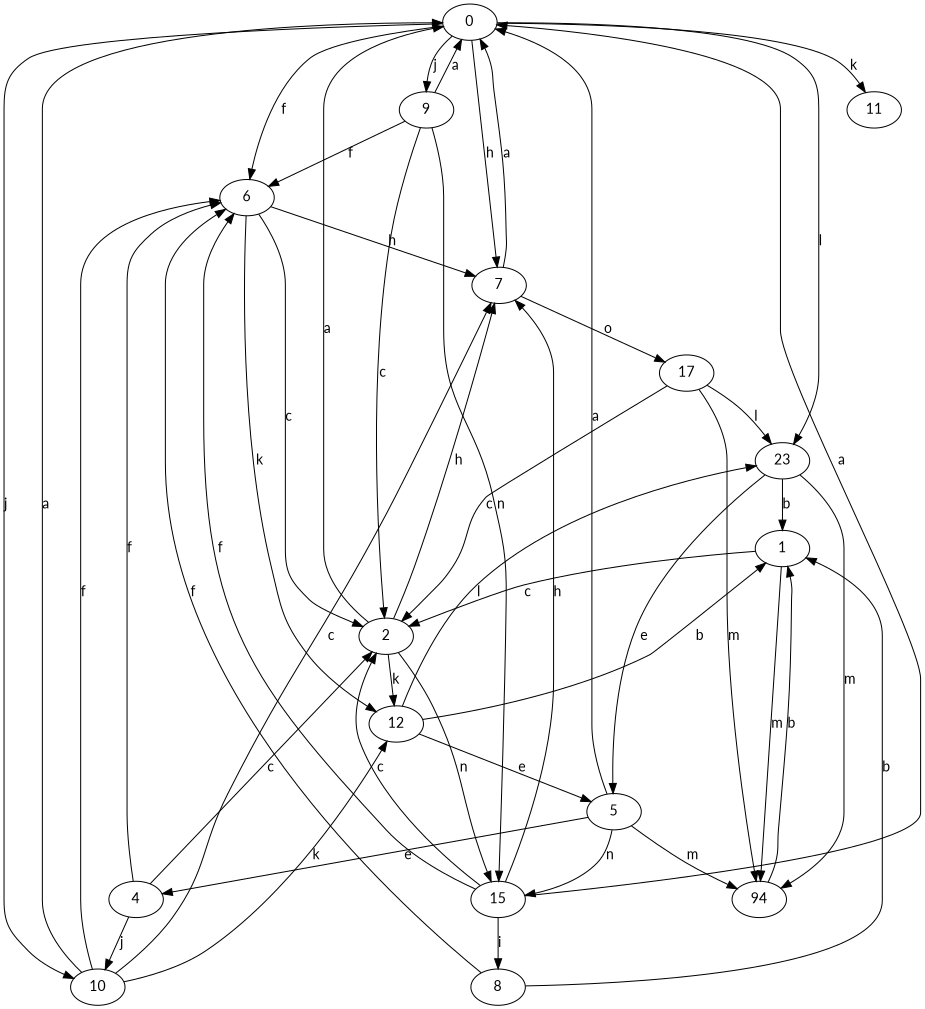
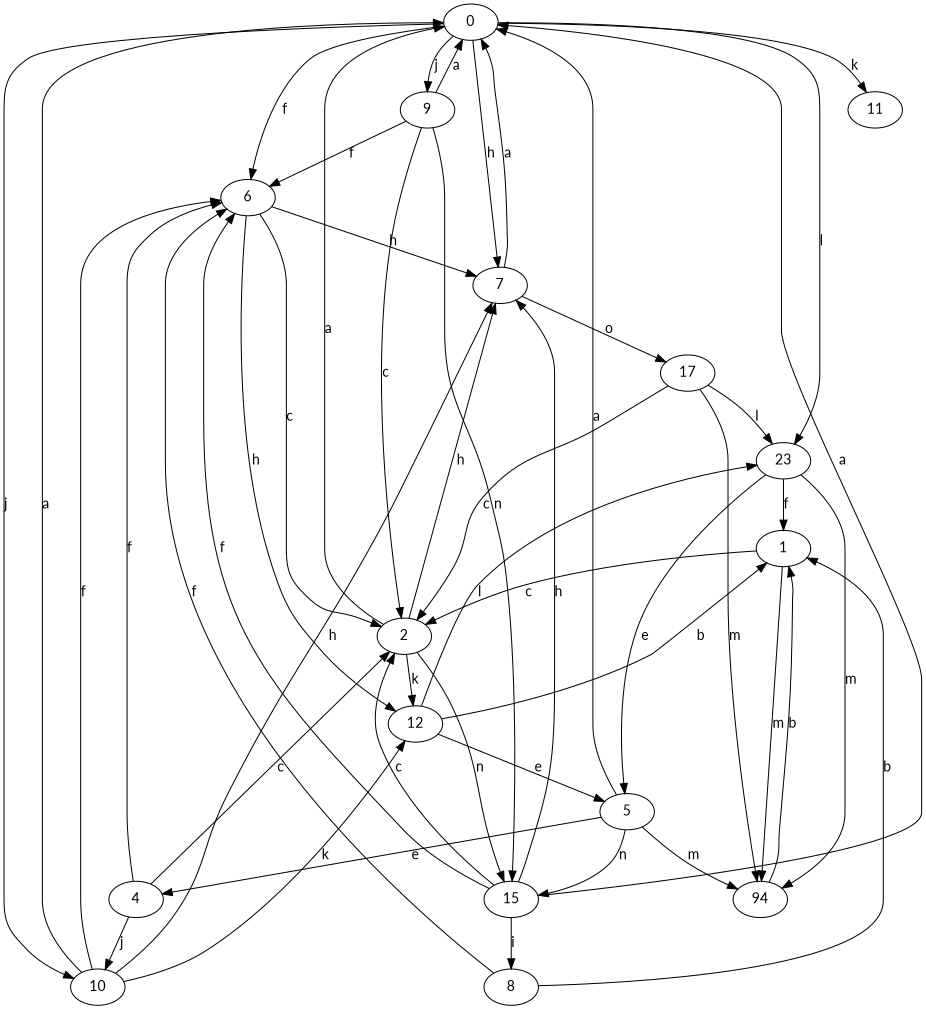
(260, 461) -> (256, 461)
(786, 505) -> (786, 505)
(331, 636) -> (333, 636)
